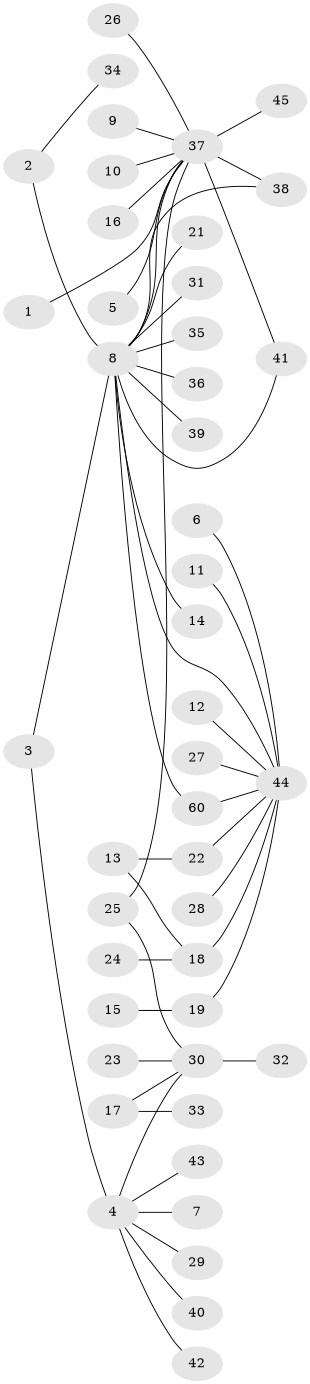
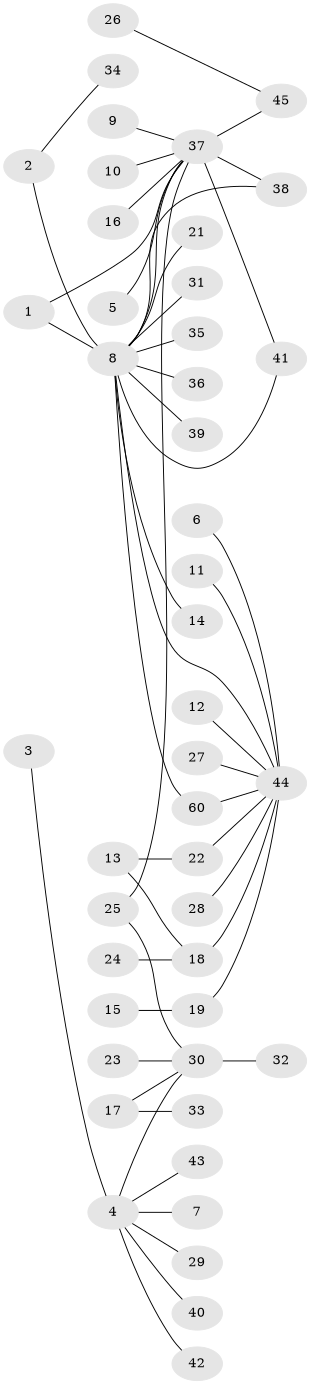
(161, 80) -> (197, 61)
(71, 555) -> (71, 336)
